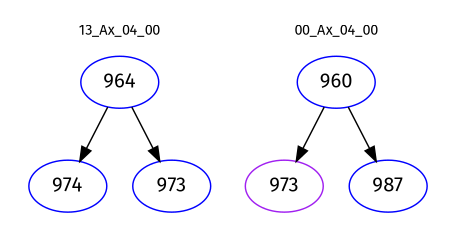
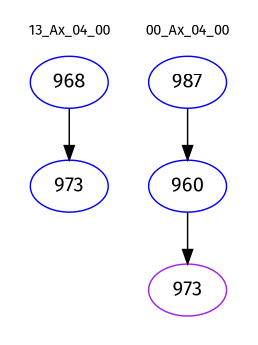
(120, 82) -> (69, 82)
(359, 128) -> (188, 127)
(68, 186) -> none
